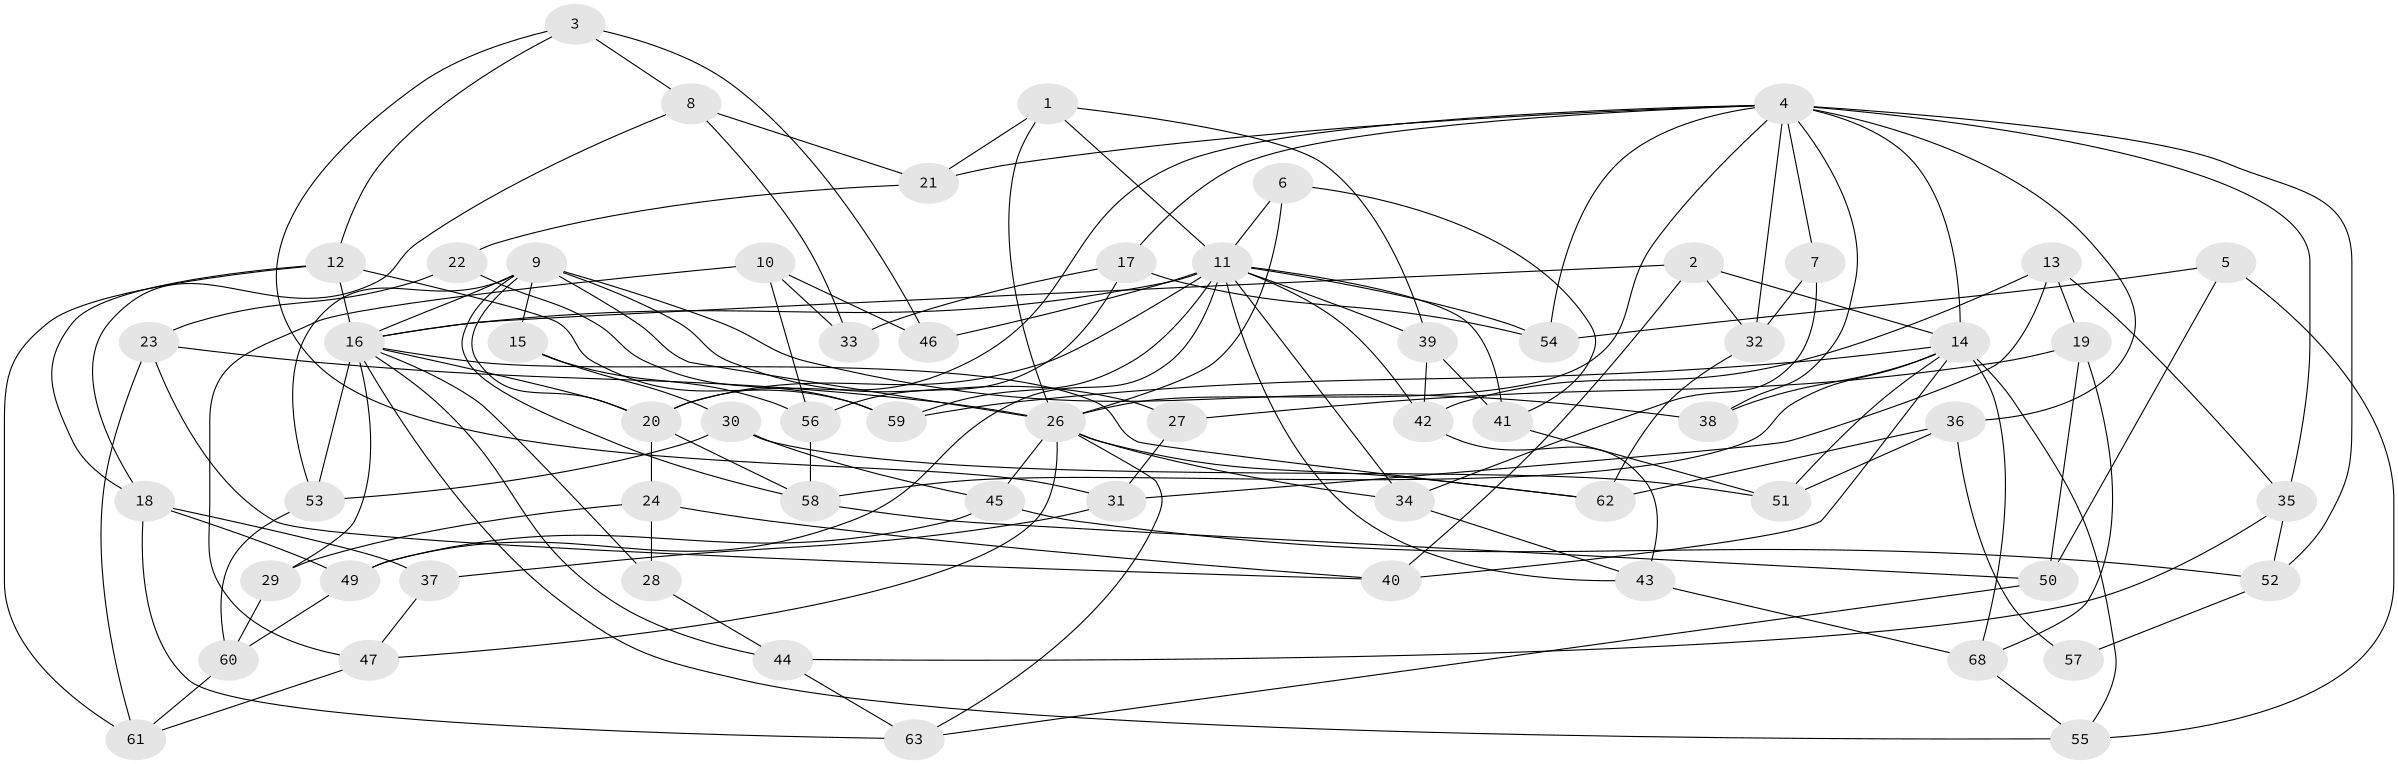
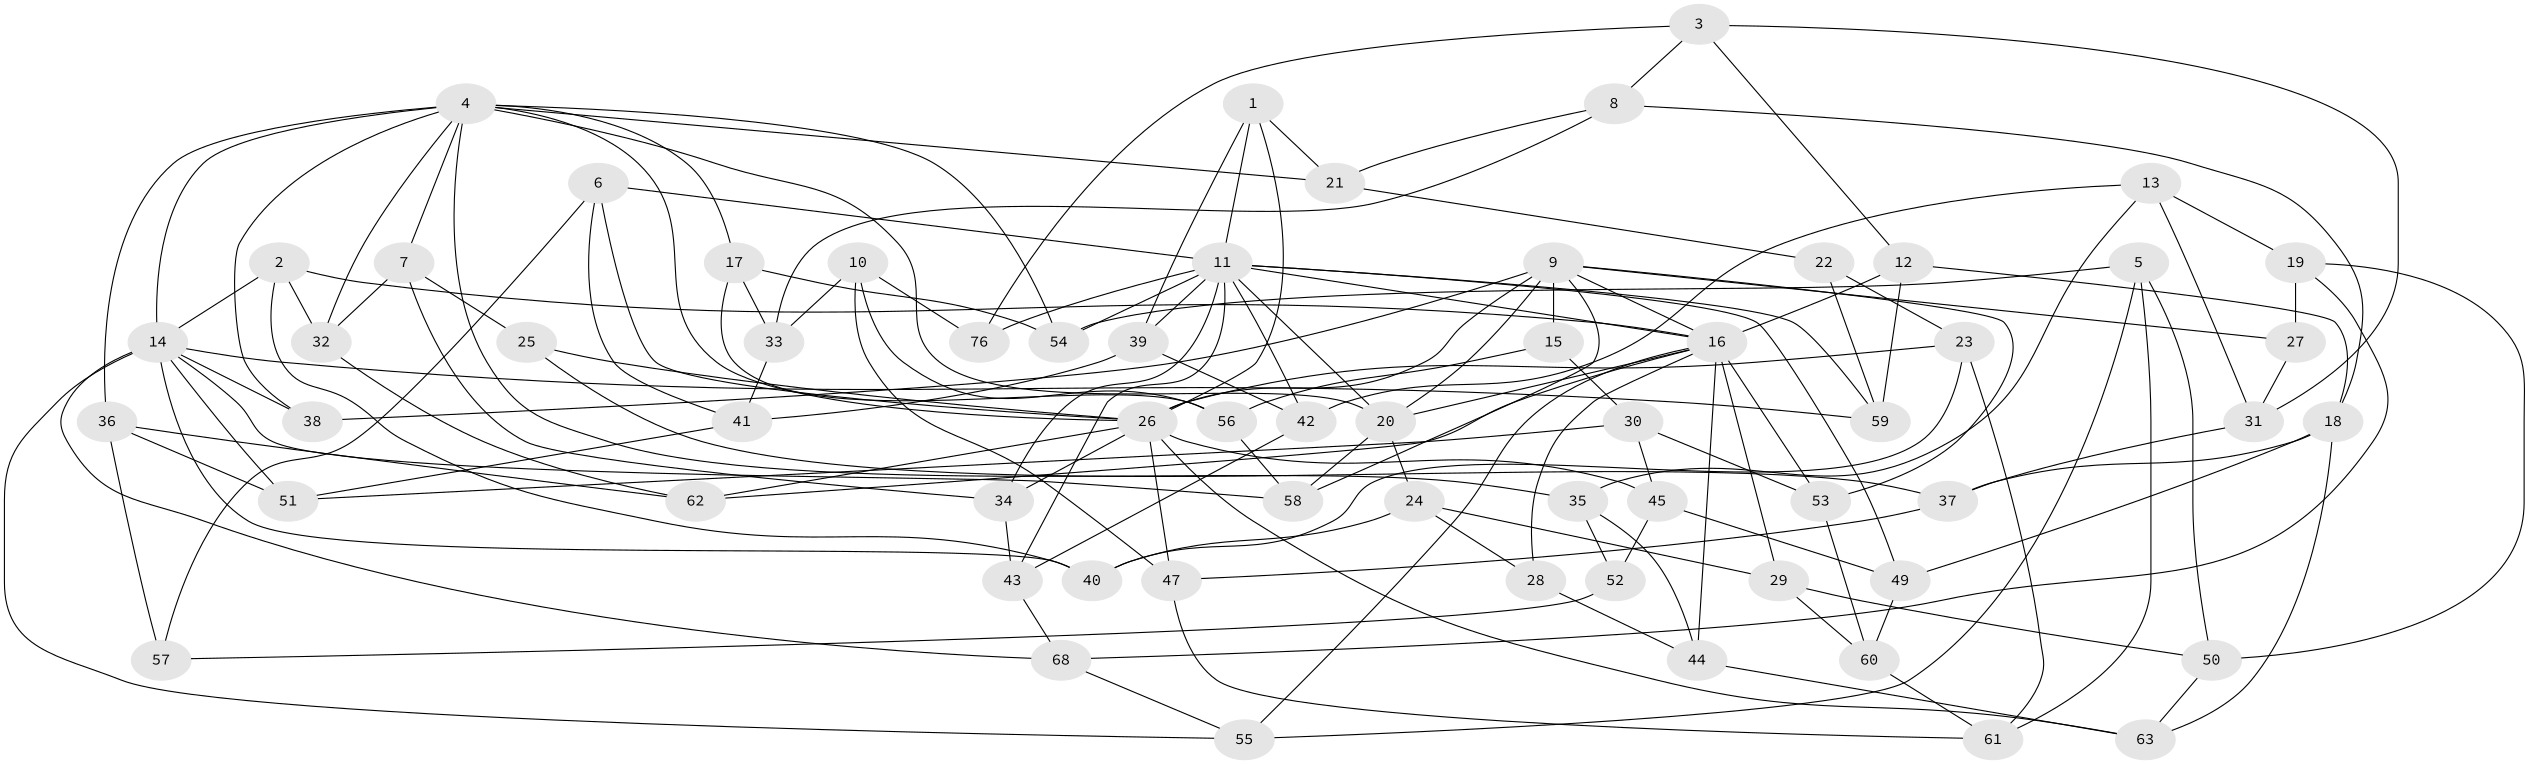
(2263, 177) -> none
(1405, 296) -> (758, 382)
none -> (527, 342)
(929, 342) -> (979, 342)
(5, 406) -> (2151, 536)
none -> (368, 429)
(1664, 560) -> (1994, 625)
